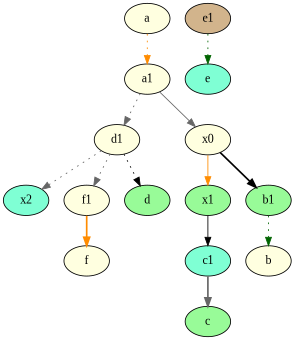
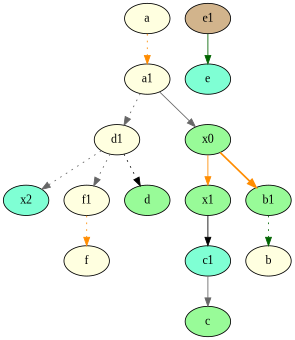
(208, 45) -> (208, 45)
(208, 140) -> (208, 140)
(235, 167) -> (235, 167)
(87, 226) -> (87, 226)
(208, 287) -> (208, 287)
